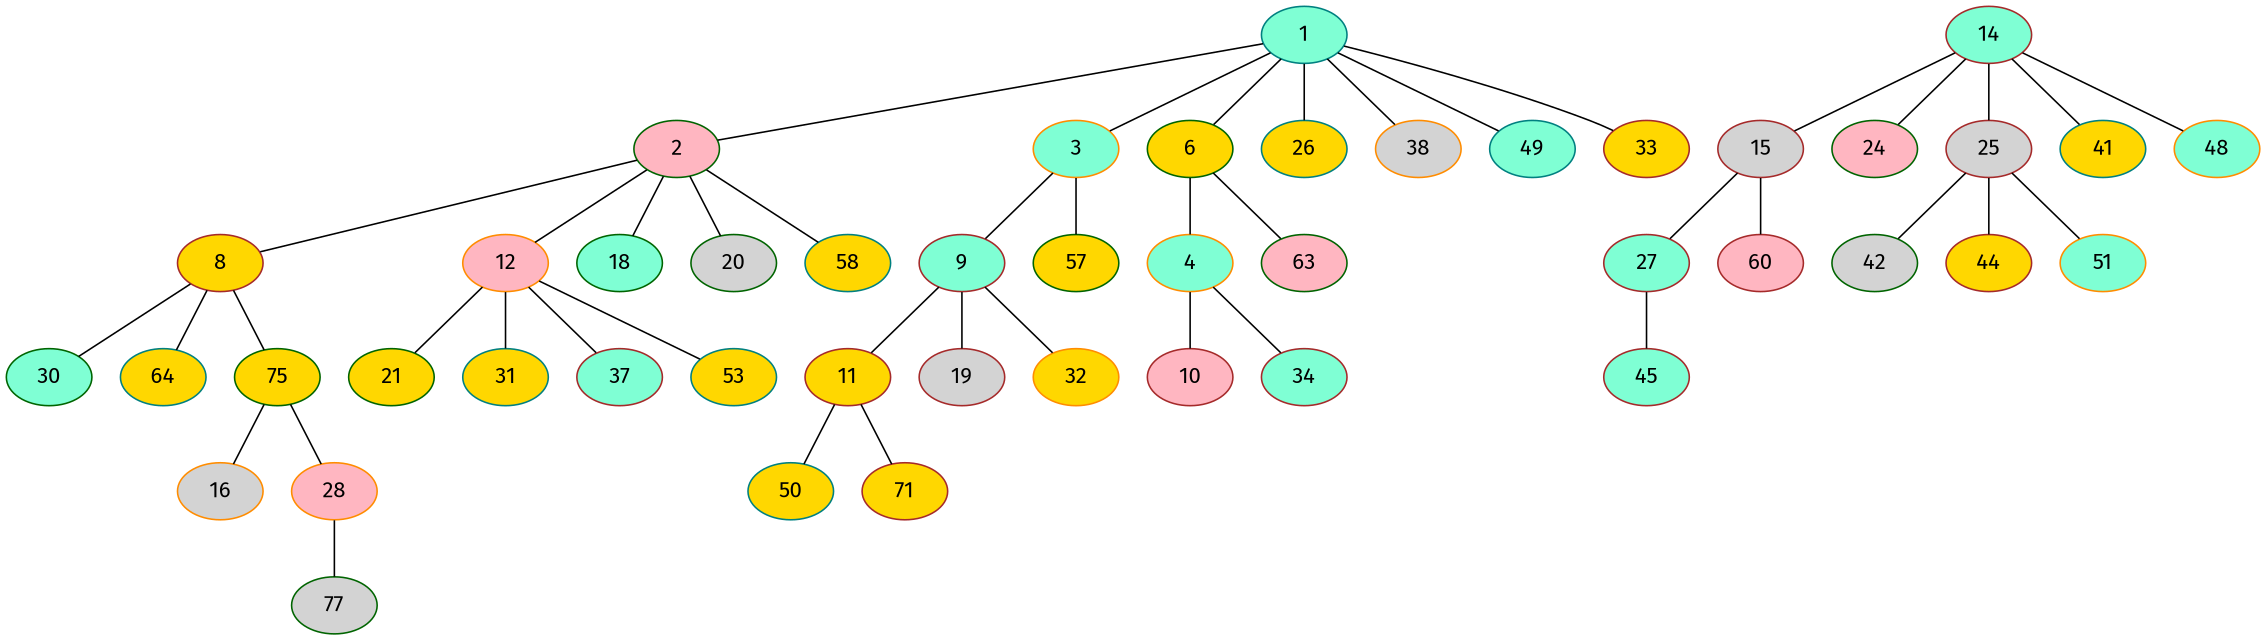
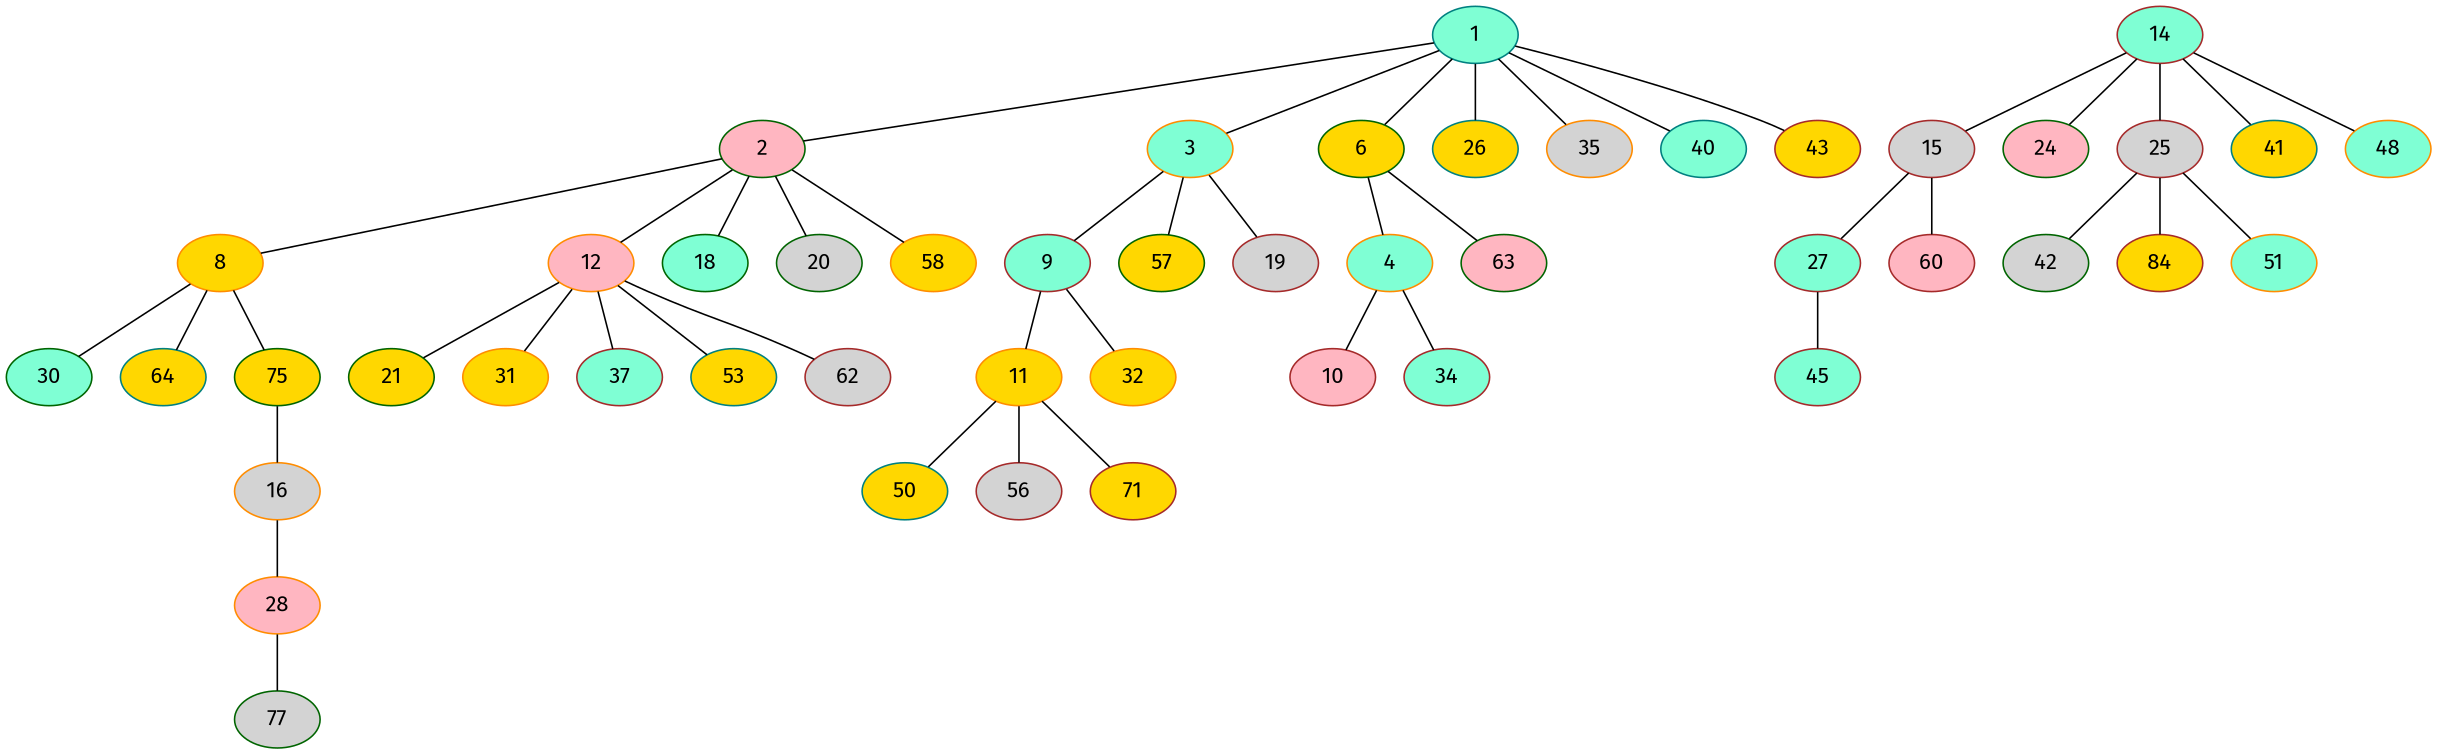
(1418, 149) -> (1589, 149)
(1532, 149) -> (1704, 149)
(1647, 149) -> (1818, 149)
(220, 263) -> (220, 263)
(848, 263) -> (933, 263)
(1989, 263) -> (2160, 263)
(962, 320) -> (1233, 206)
(506, 377) -> (506, 377)
none -> (848, 377)
(848, 377) -> (1019, 377)
(306, 434) -> (277, 548)
none -> (1019, 491)
